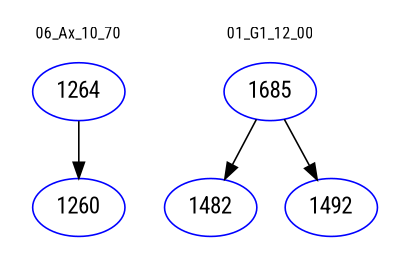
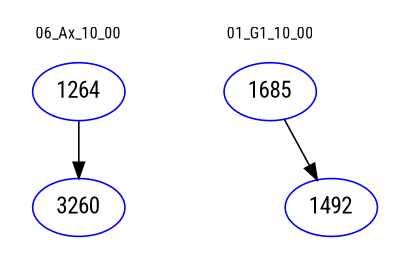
(79, 35) -> (79, 35)
(271, 35) -> (271, 35)
(79, 207) -> (79, 207)
(211, 207) -> none
